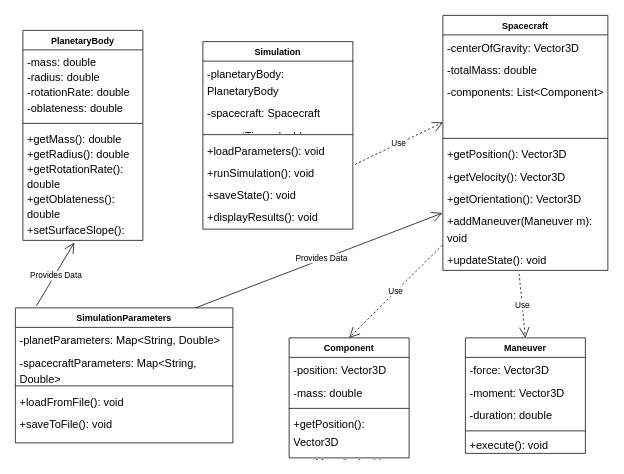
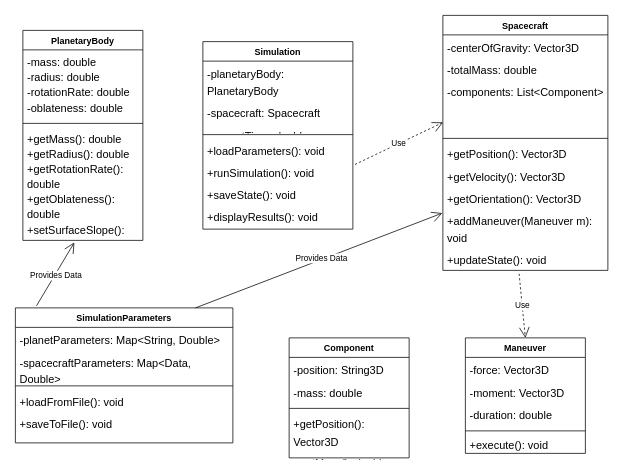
(395, 292) -> none
(119, 343) -> (115, 343)
(337, 373) -> (336, 373)
